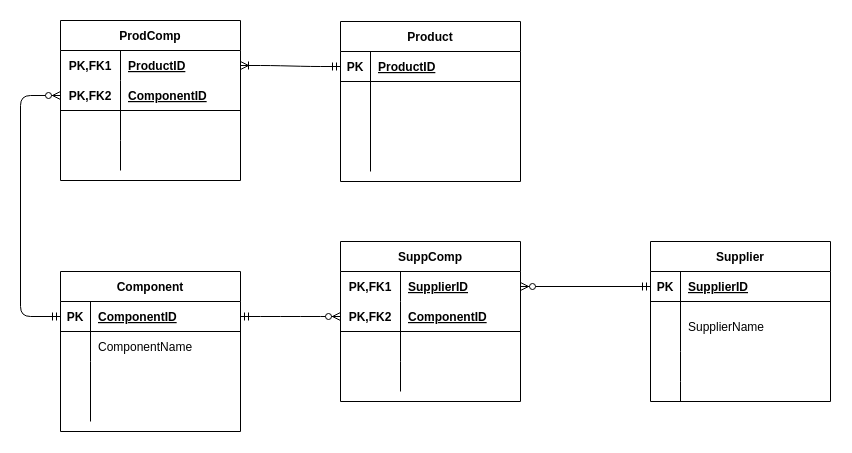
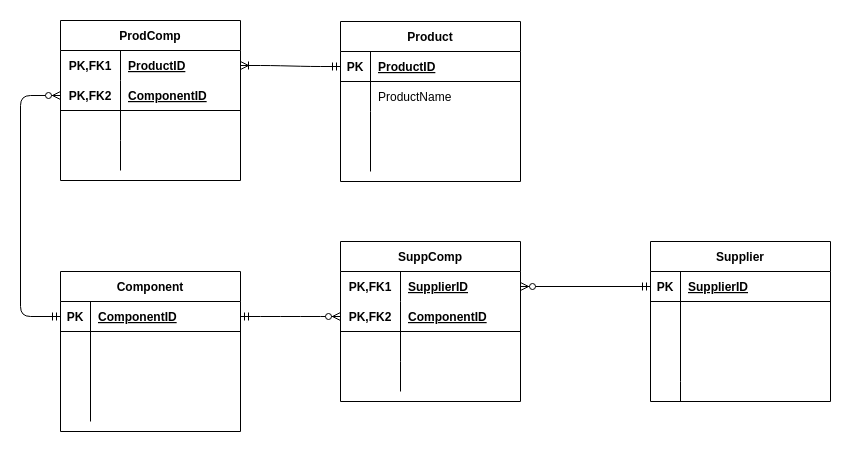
none -> (446, 97)
(756, 327) -> none
(166, 347) -> none
